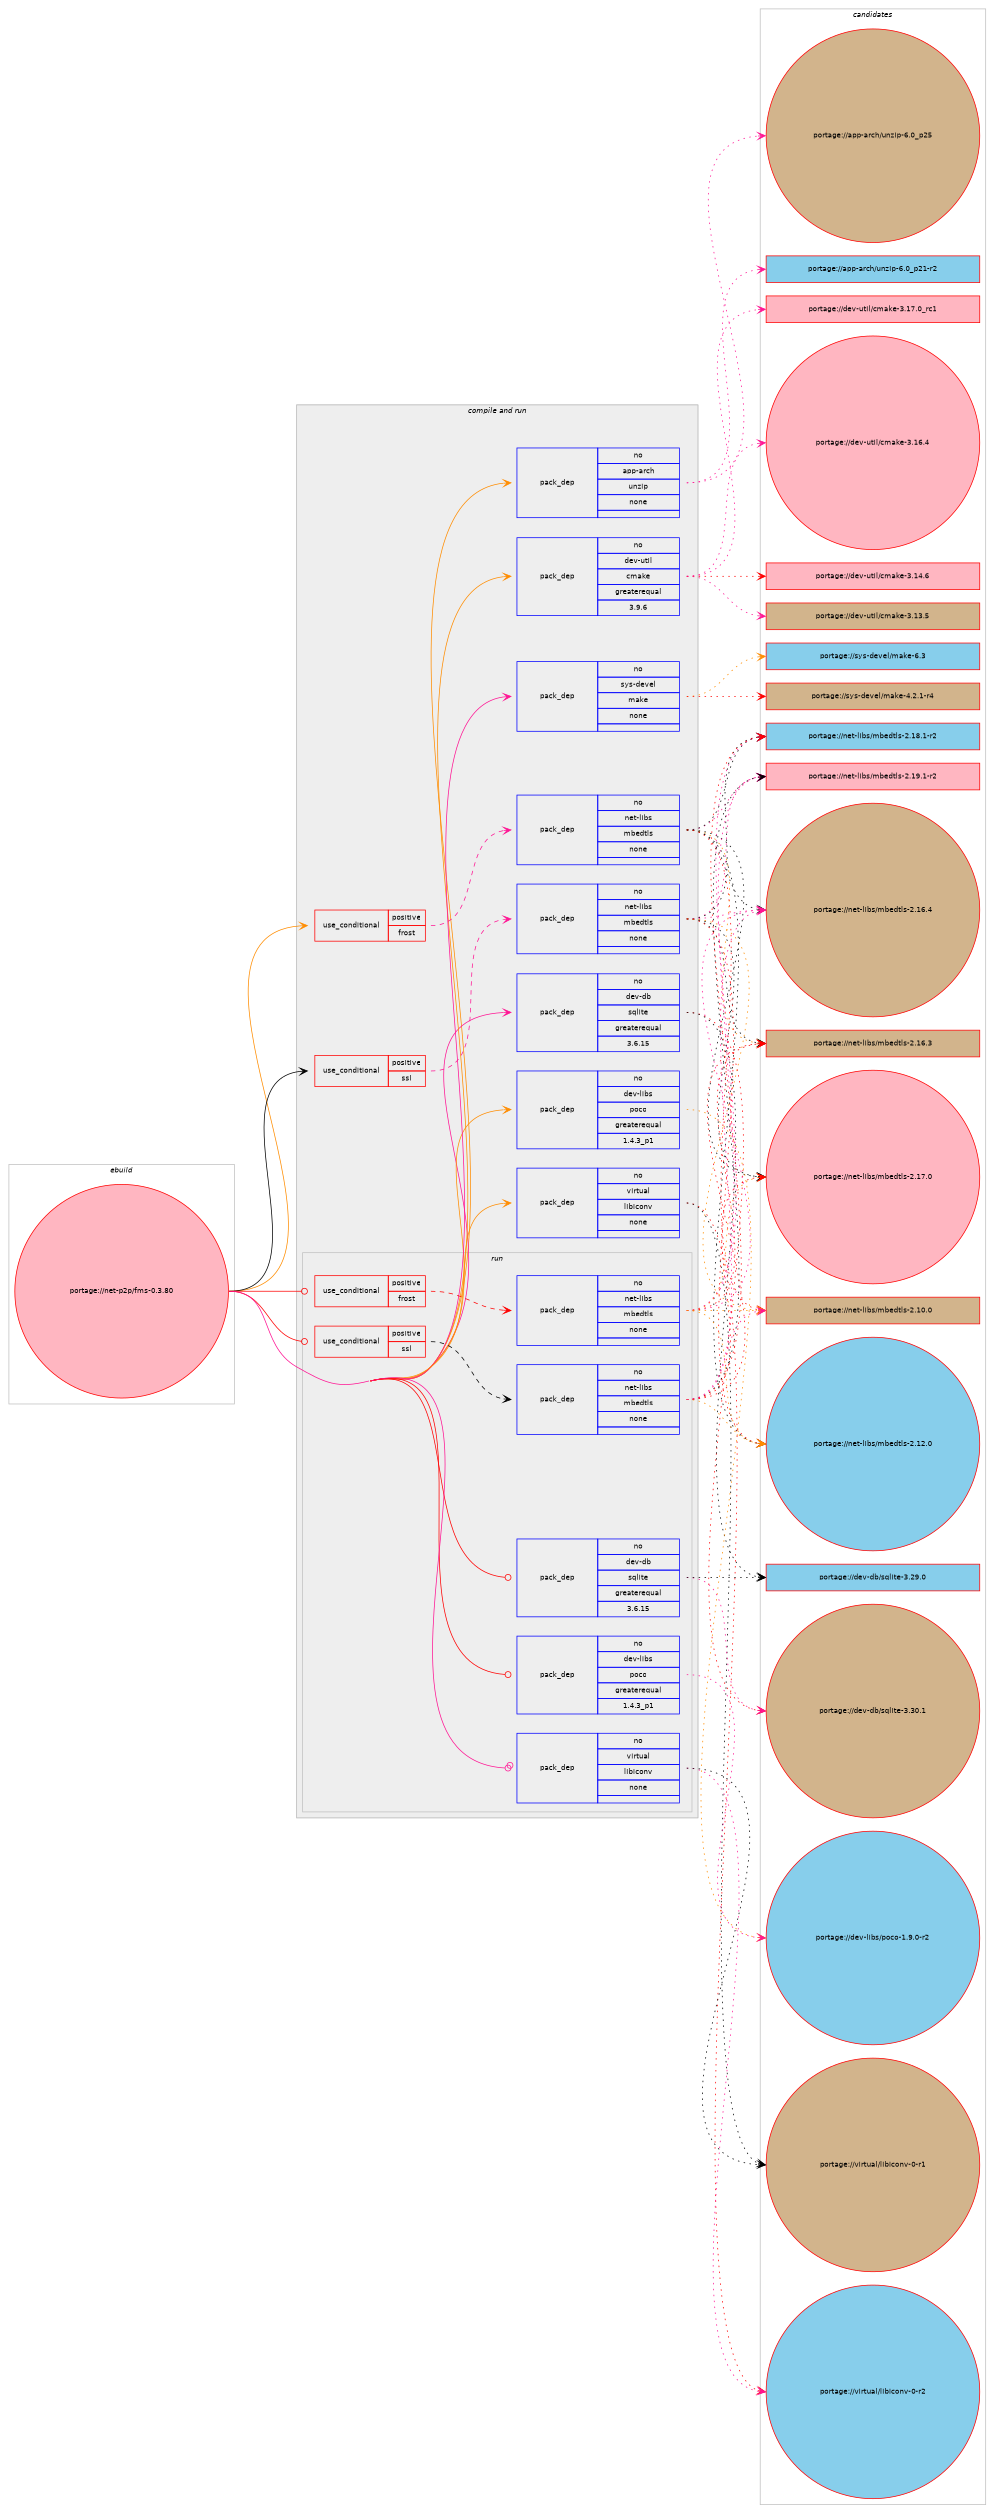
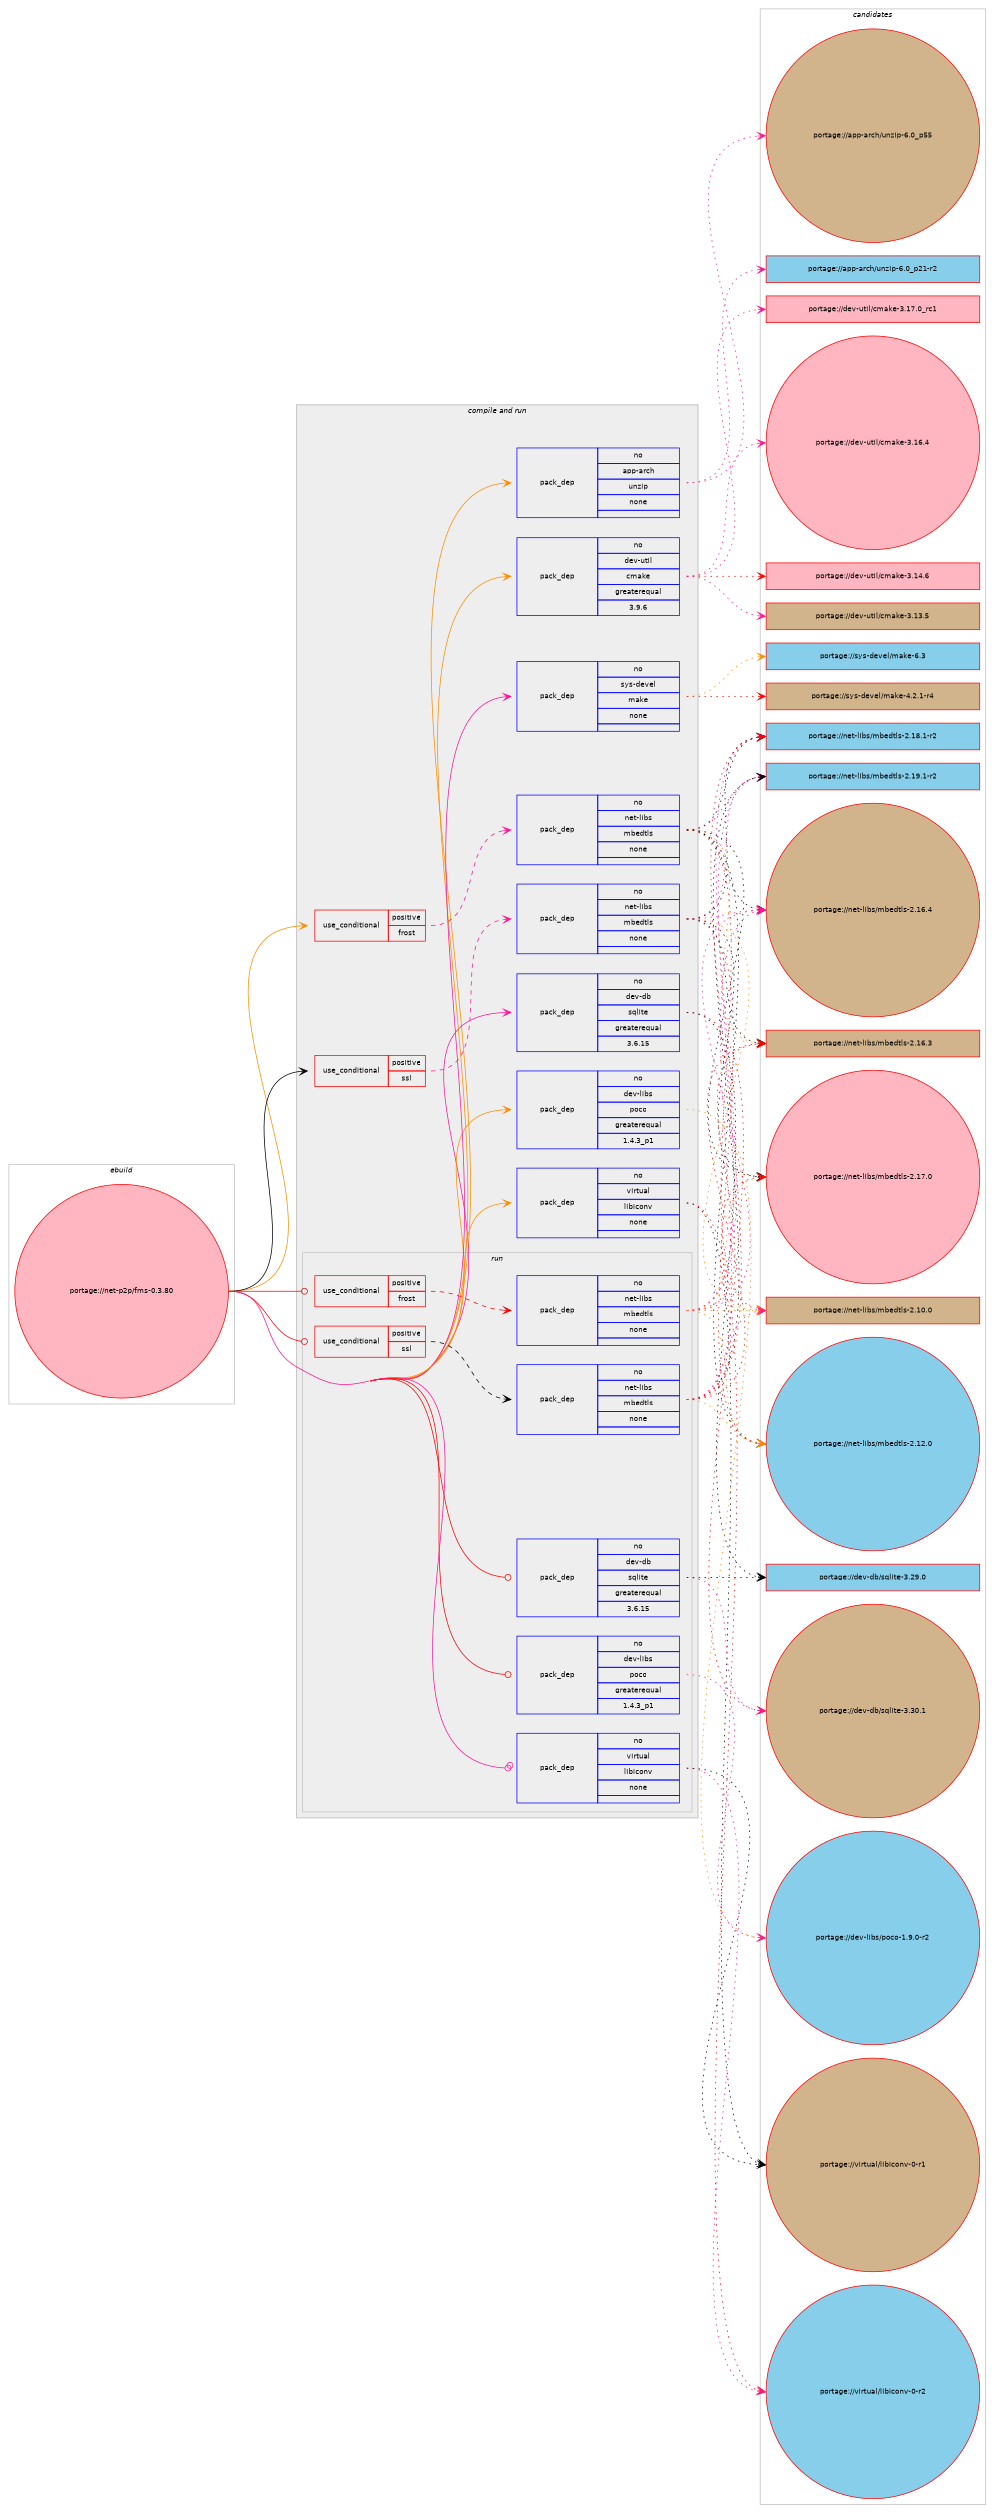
(873, 136) -> (873, 136)
(873, 777) -> (873, 777)
